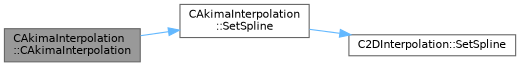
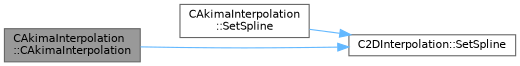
(154, 34) -> (239, 48)
